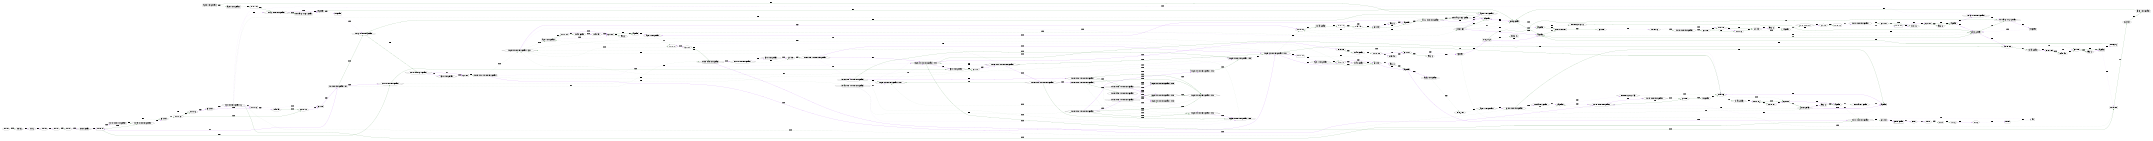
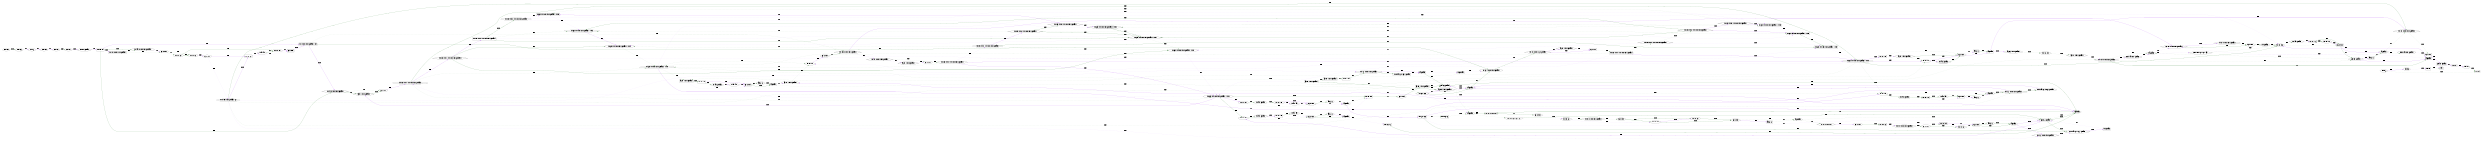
(1946, 122) -> (2431, 73)
(235, 131) -> (200, 44)
